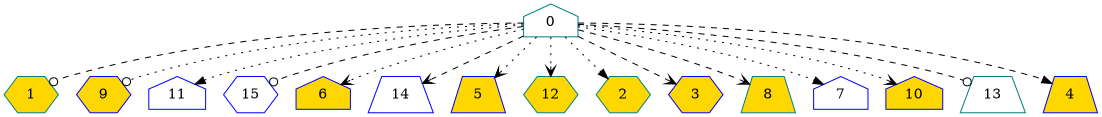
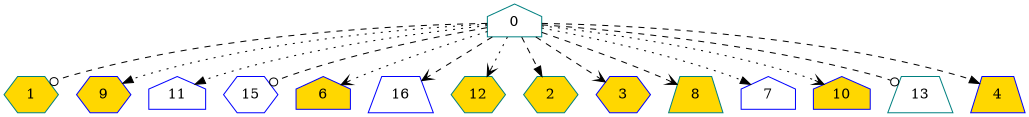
(325, 40) -> (308, 41)
(583, 54) -> (530, 52)
(401, 95) -> (401, 95)
(478, 95) -> none
